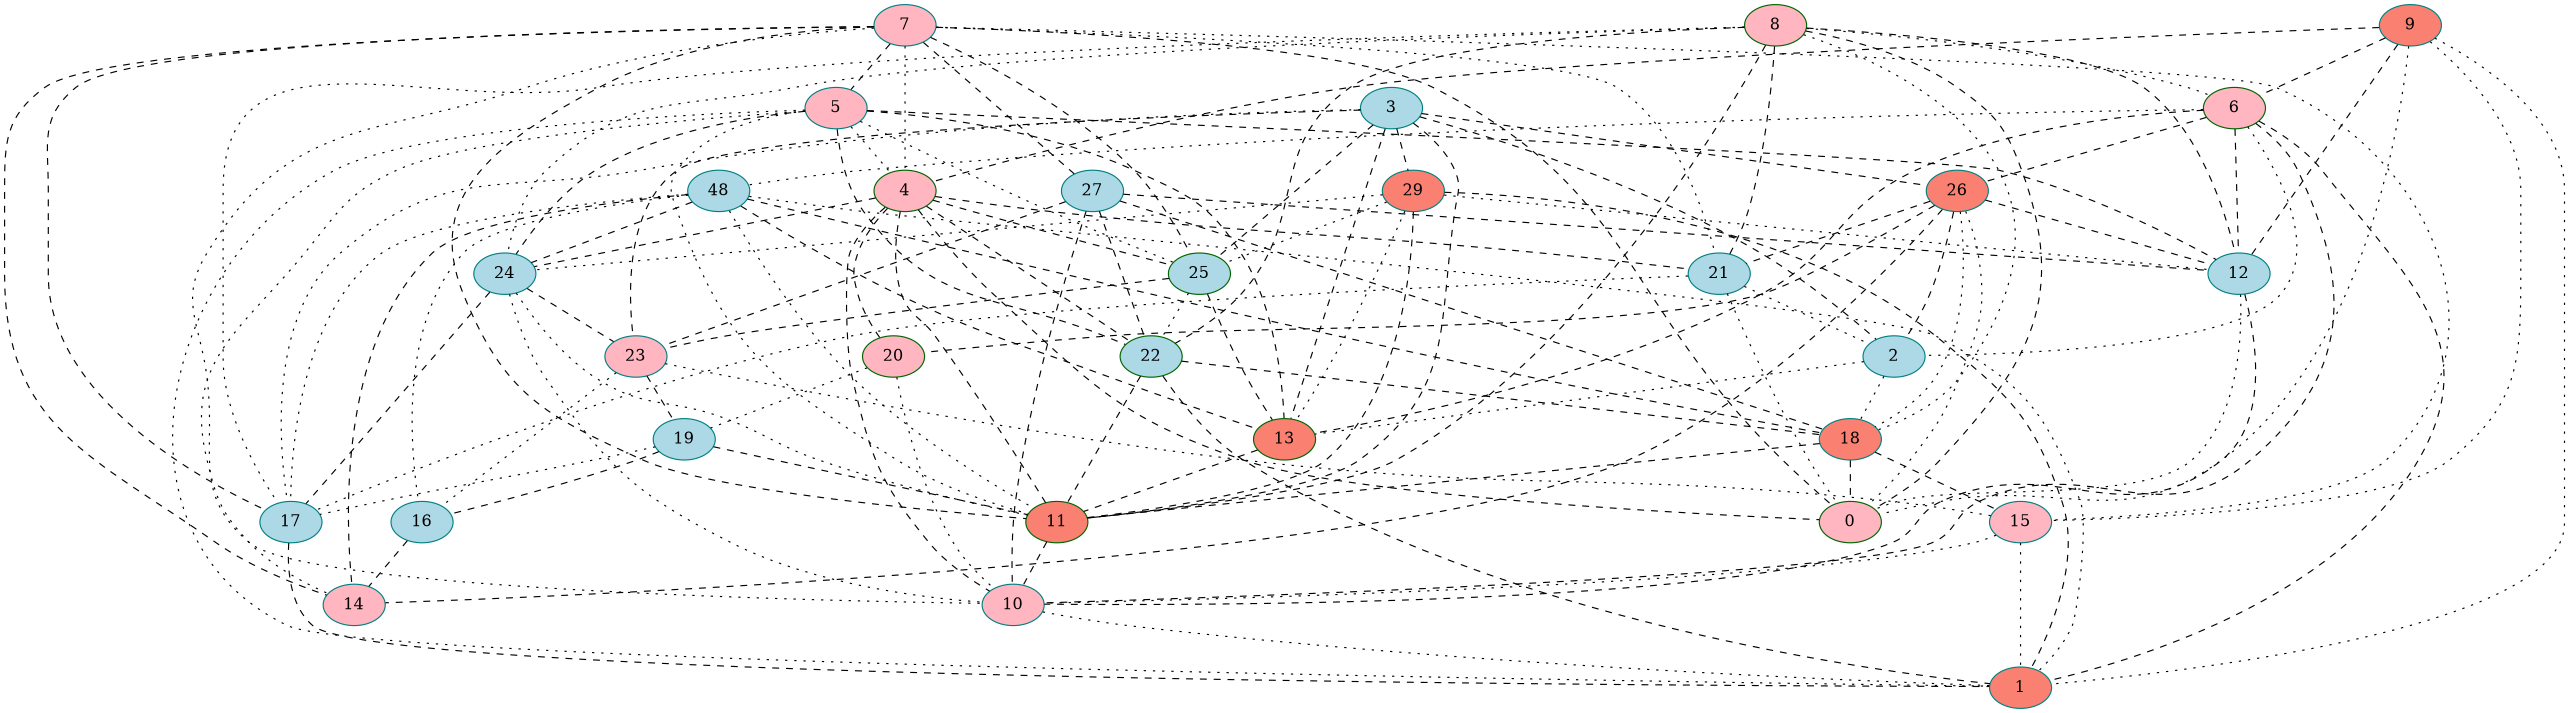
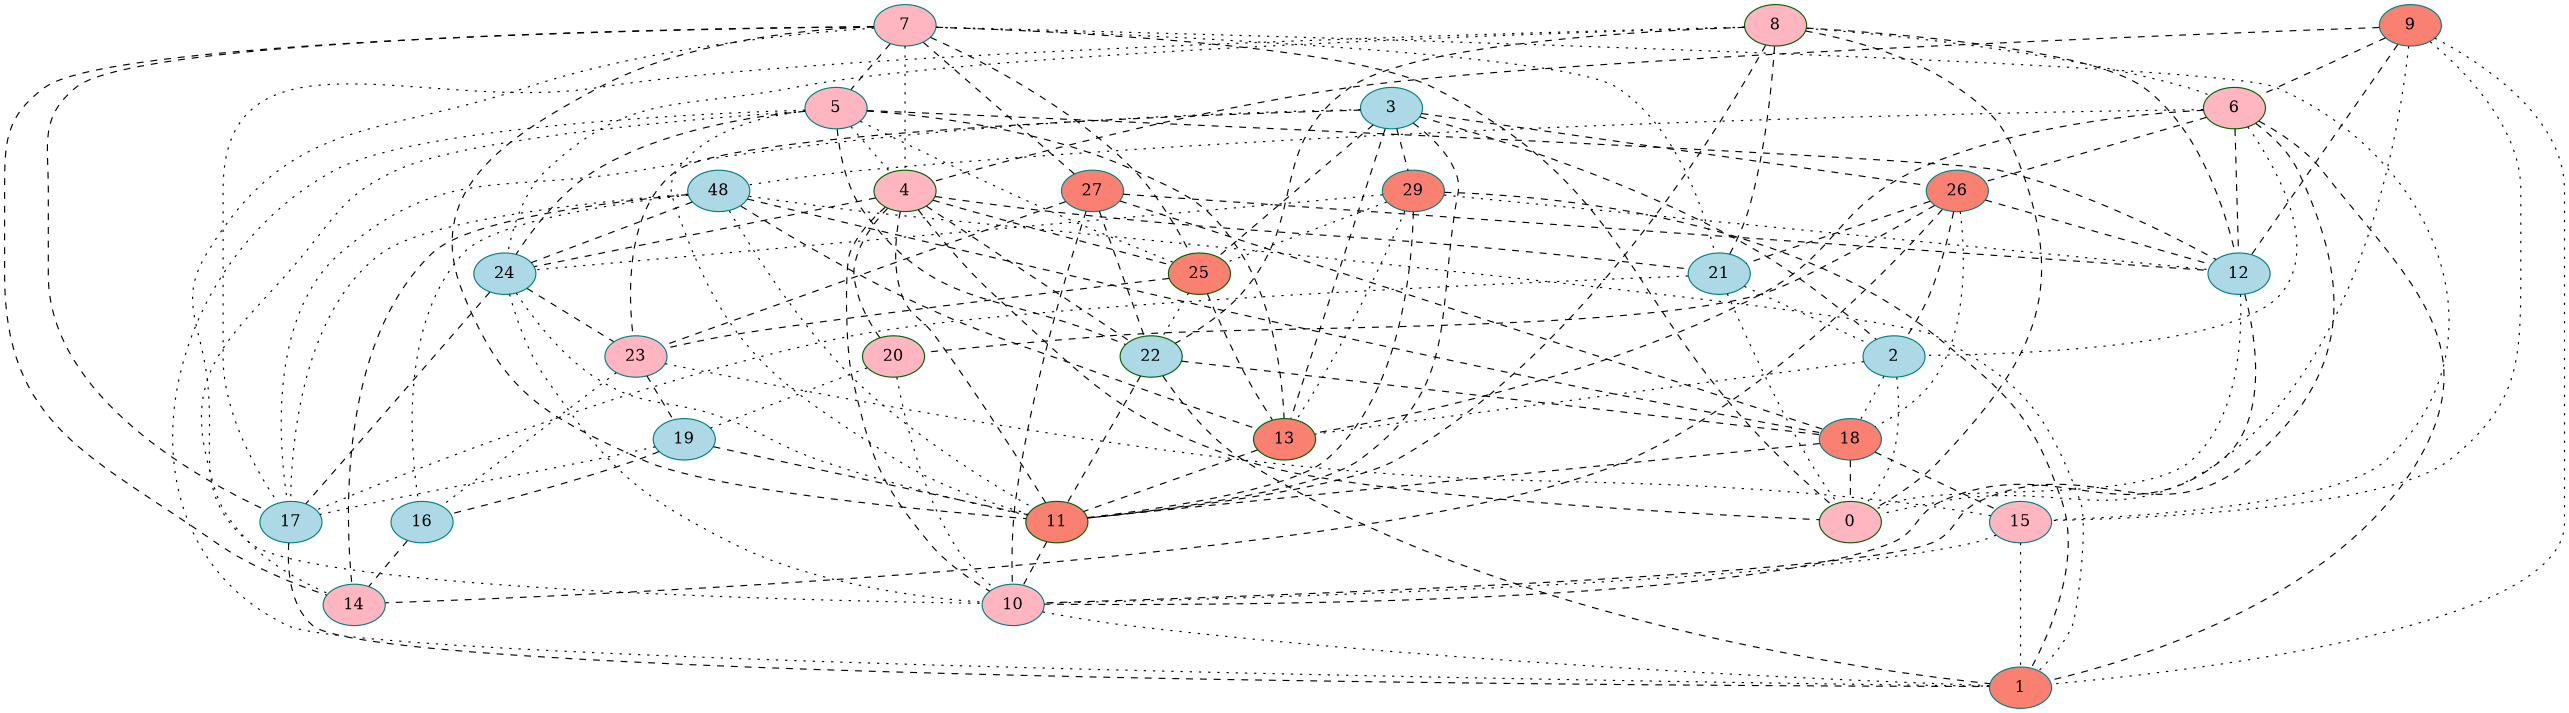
(1092, 191) -> (1092, 191)
(2008, 193) -> none
(1199, 274) -> (1199, 274)
(1974, 340) -> (1896, 444)
